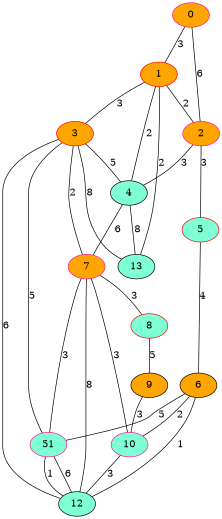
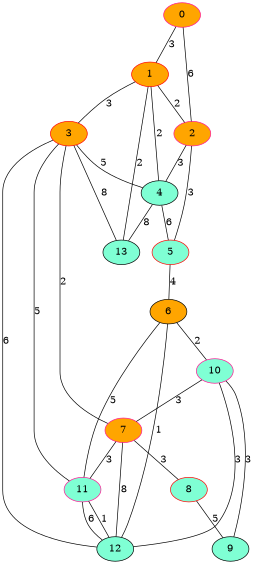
(108, 230) -> (165, 223)
(149, 385) -> (230, 549)
(48, 445) -> (83, 490)
